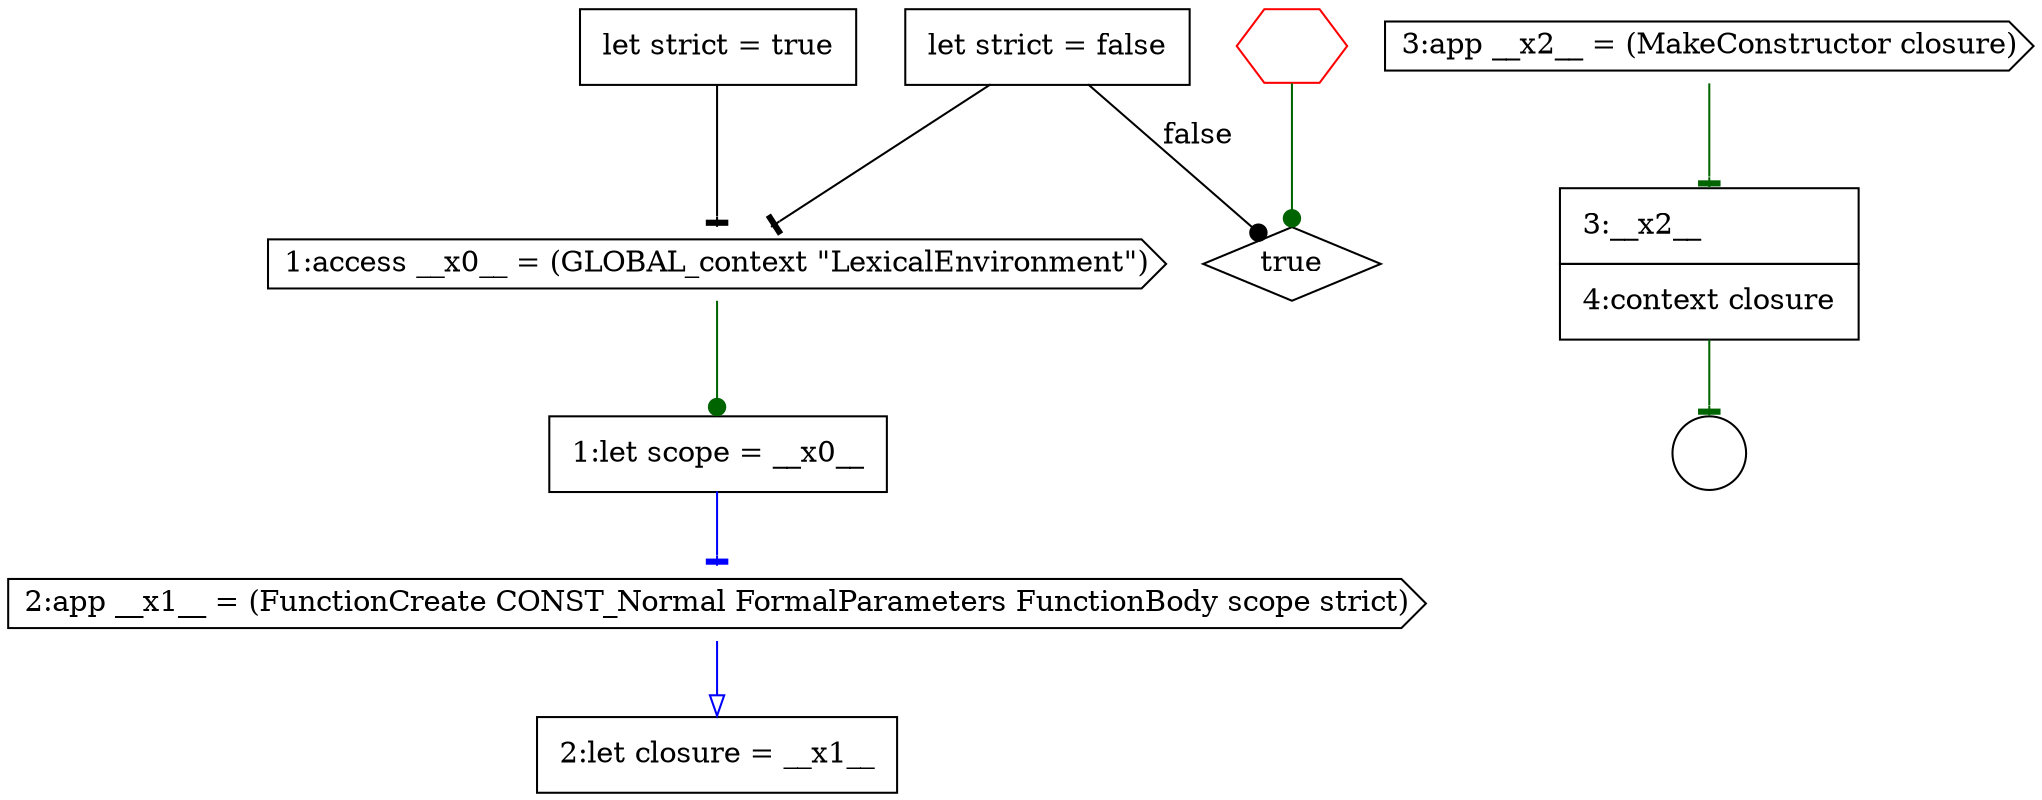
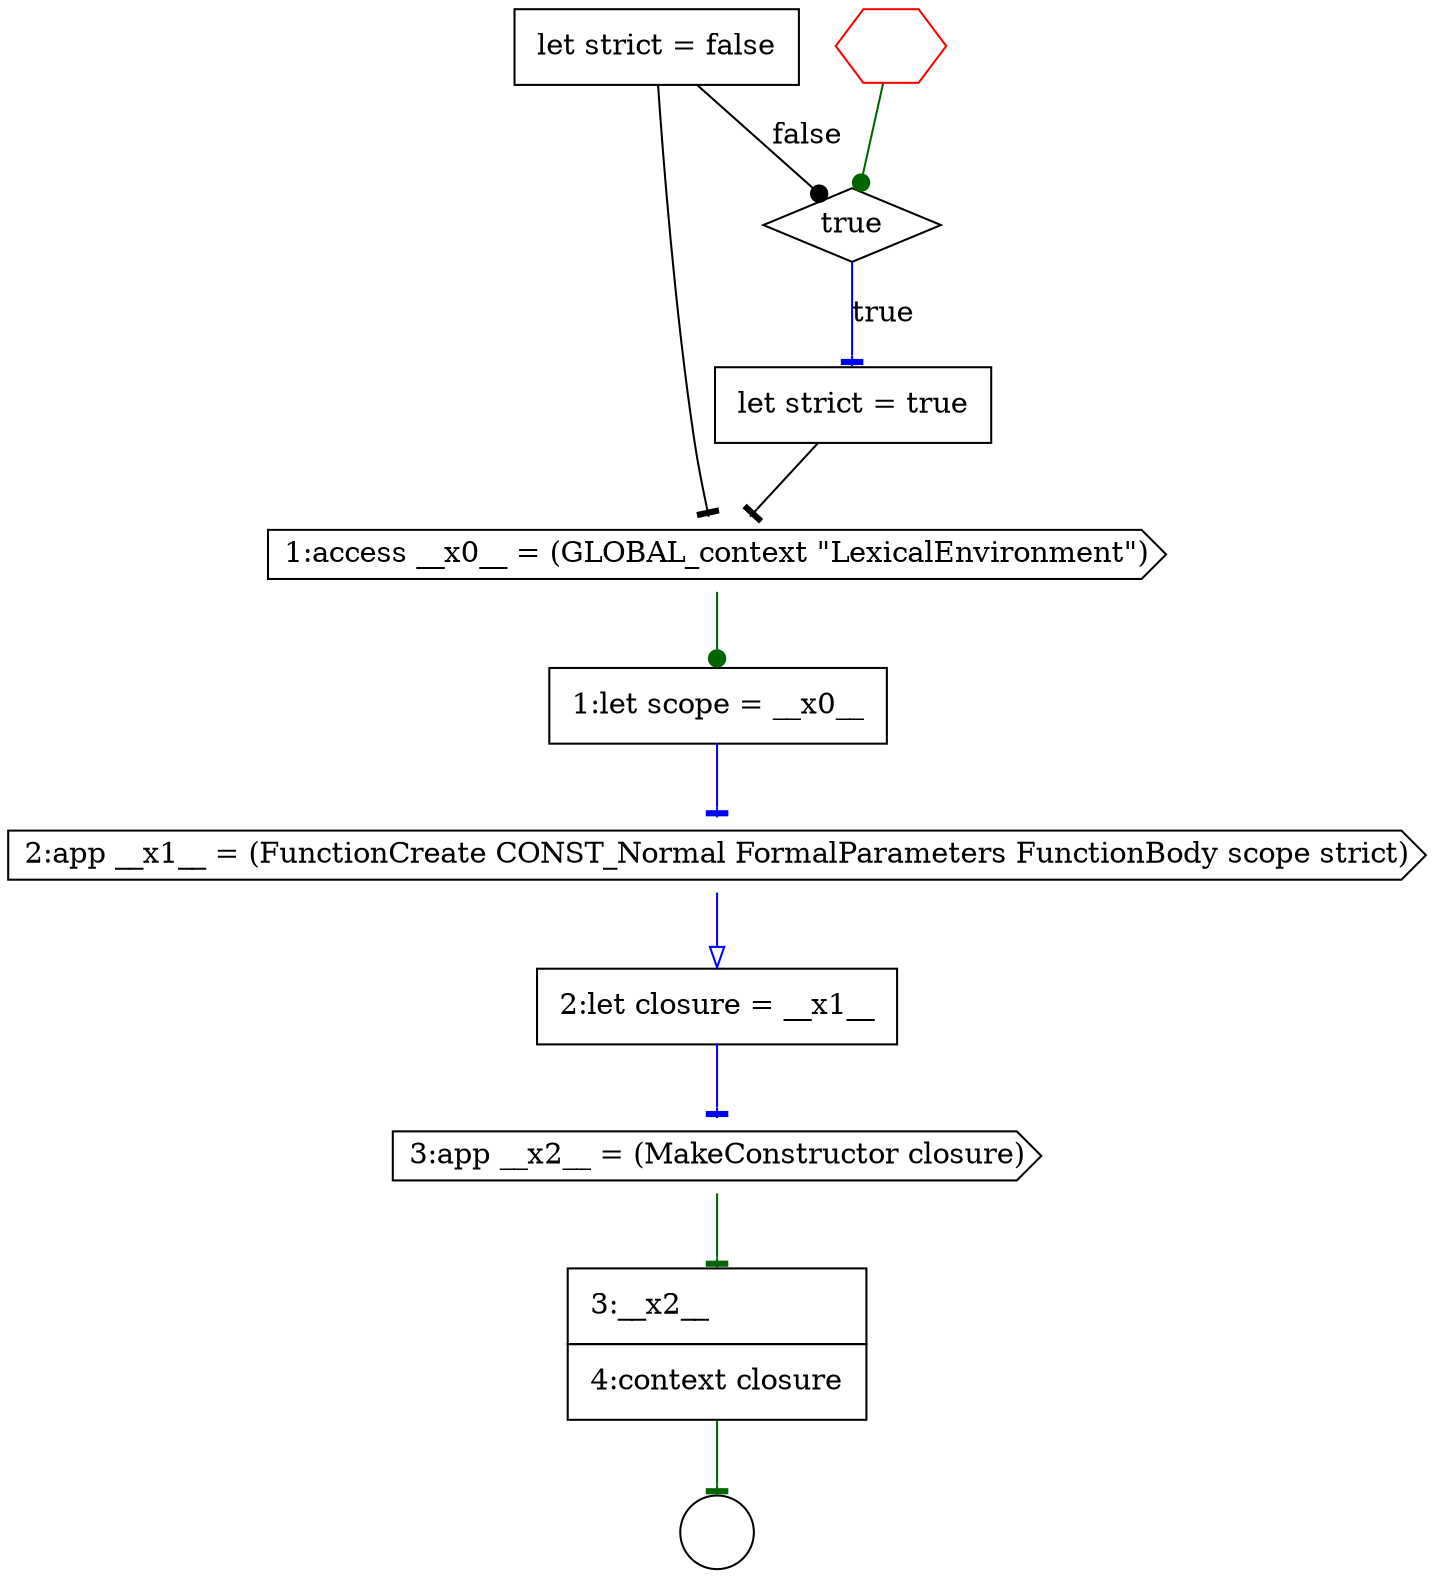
none -> (852, 309)
none -> (717, 1076)
